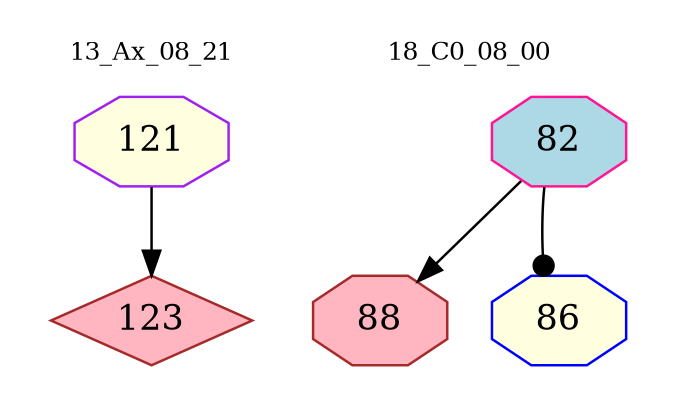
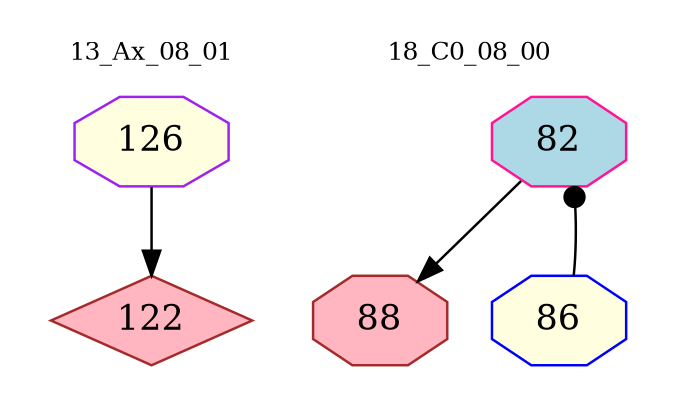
(152, 53) -> (152, 53)
(152, 142) -> (152, 142)
(542, 221) -> (576, 241)
(152, 321) -> (152, 321)
